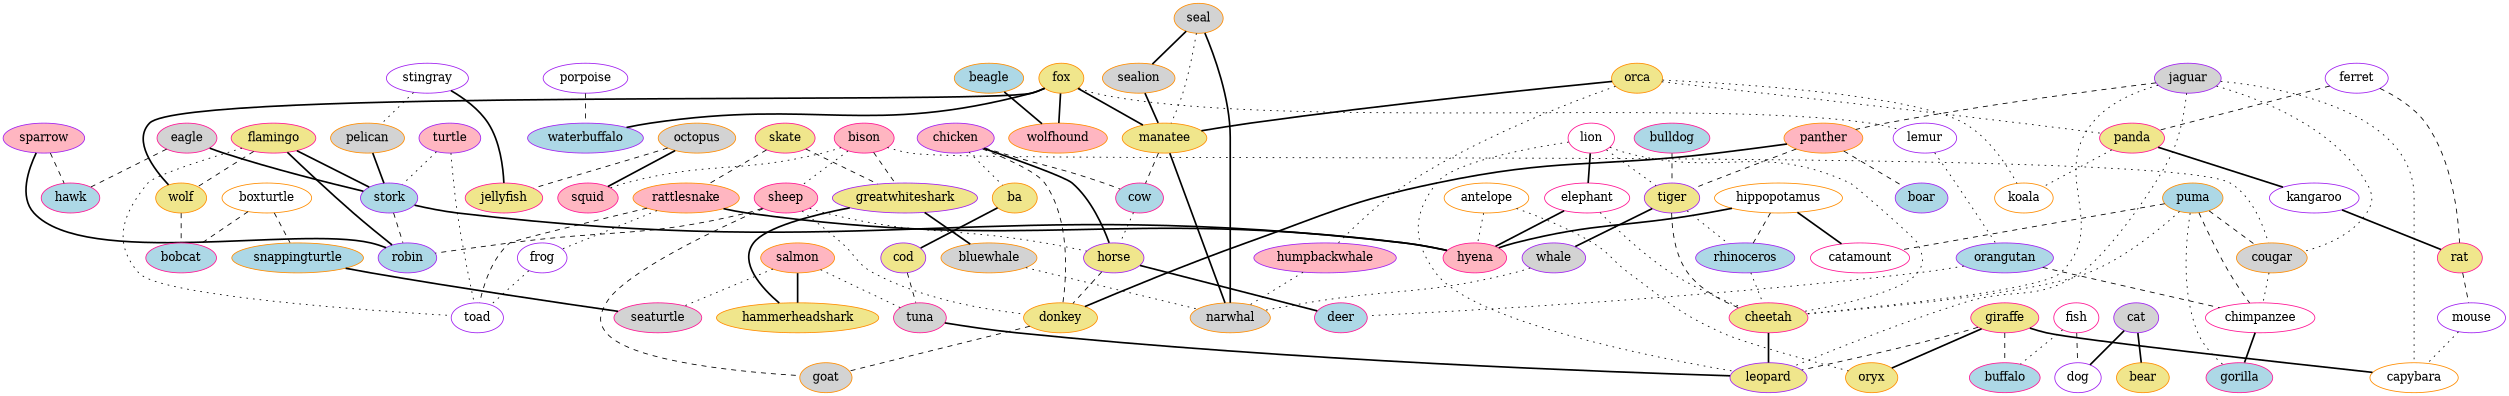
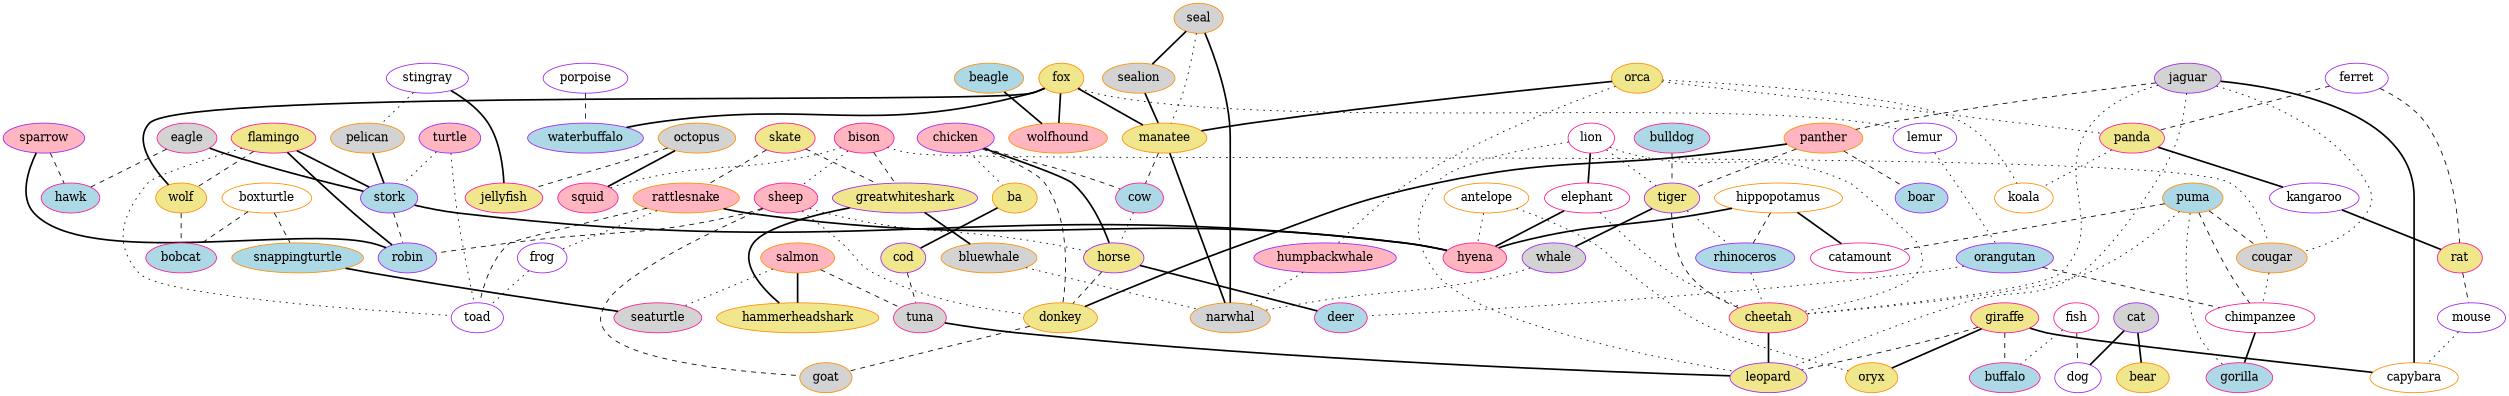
(2403, 160) -> (2403, 160)
(860, 289) -> (860, 289)
